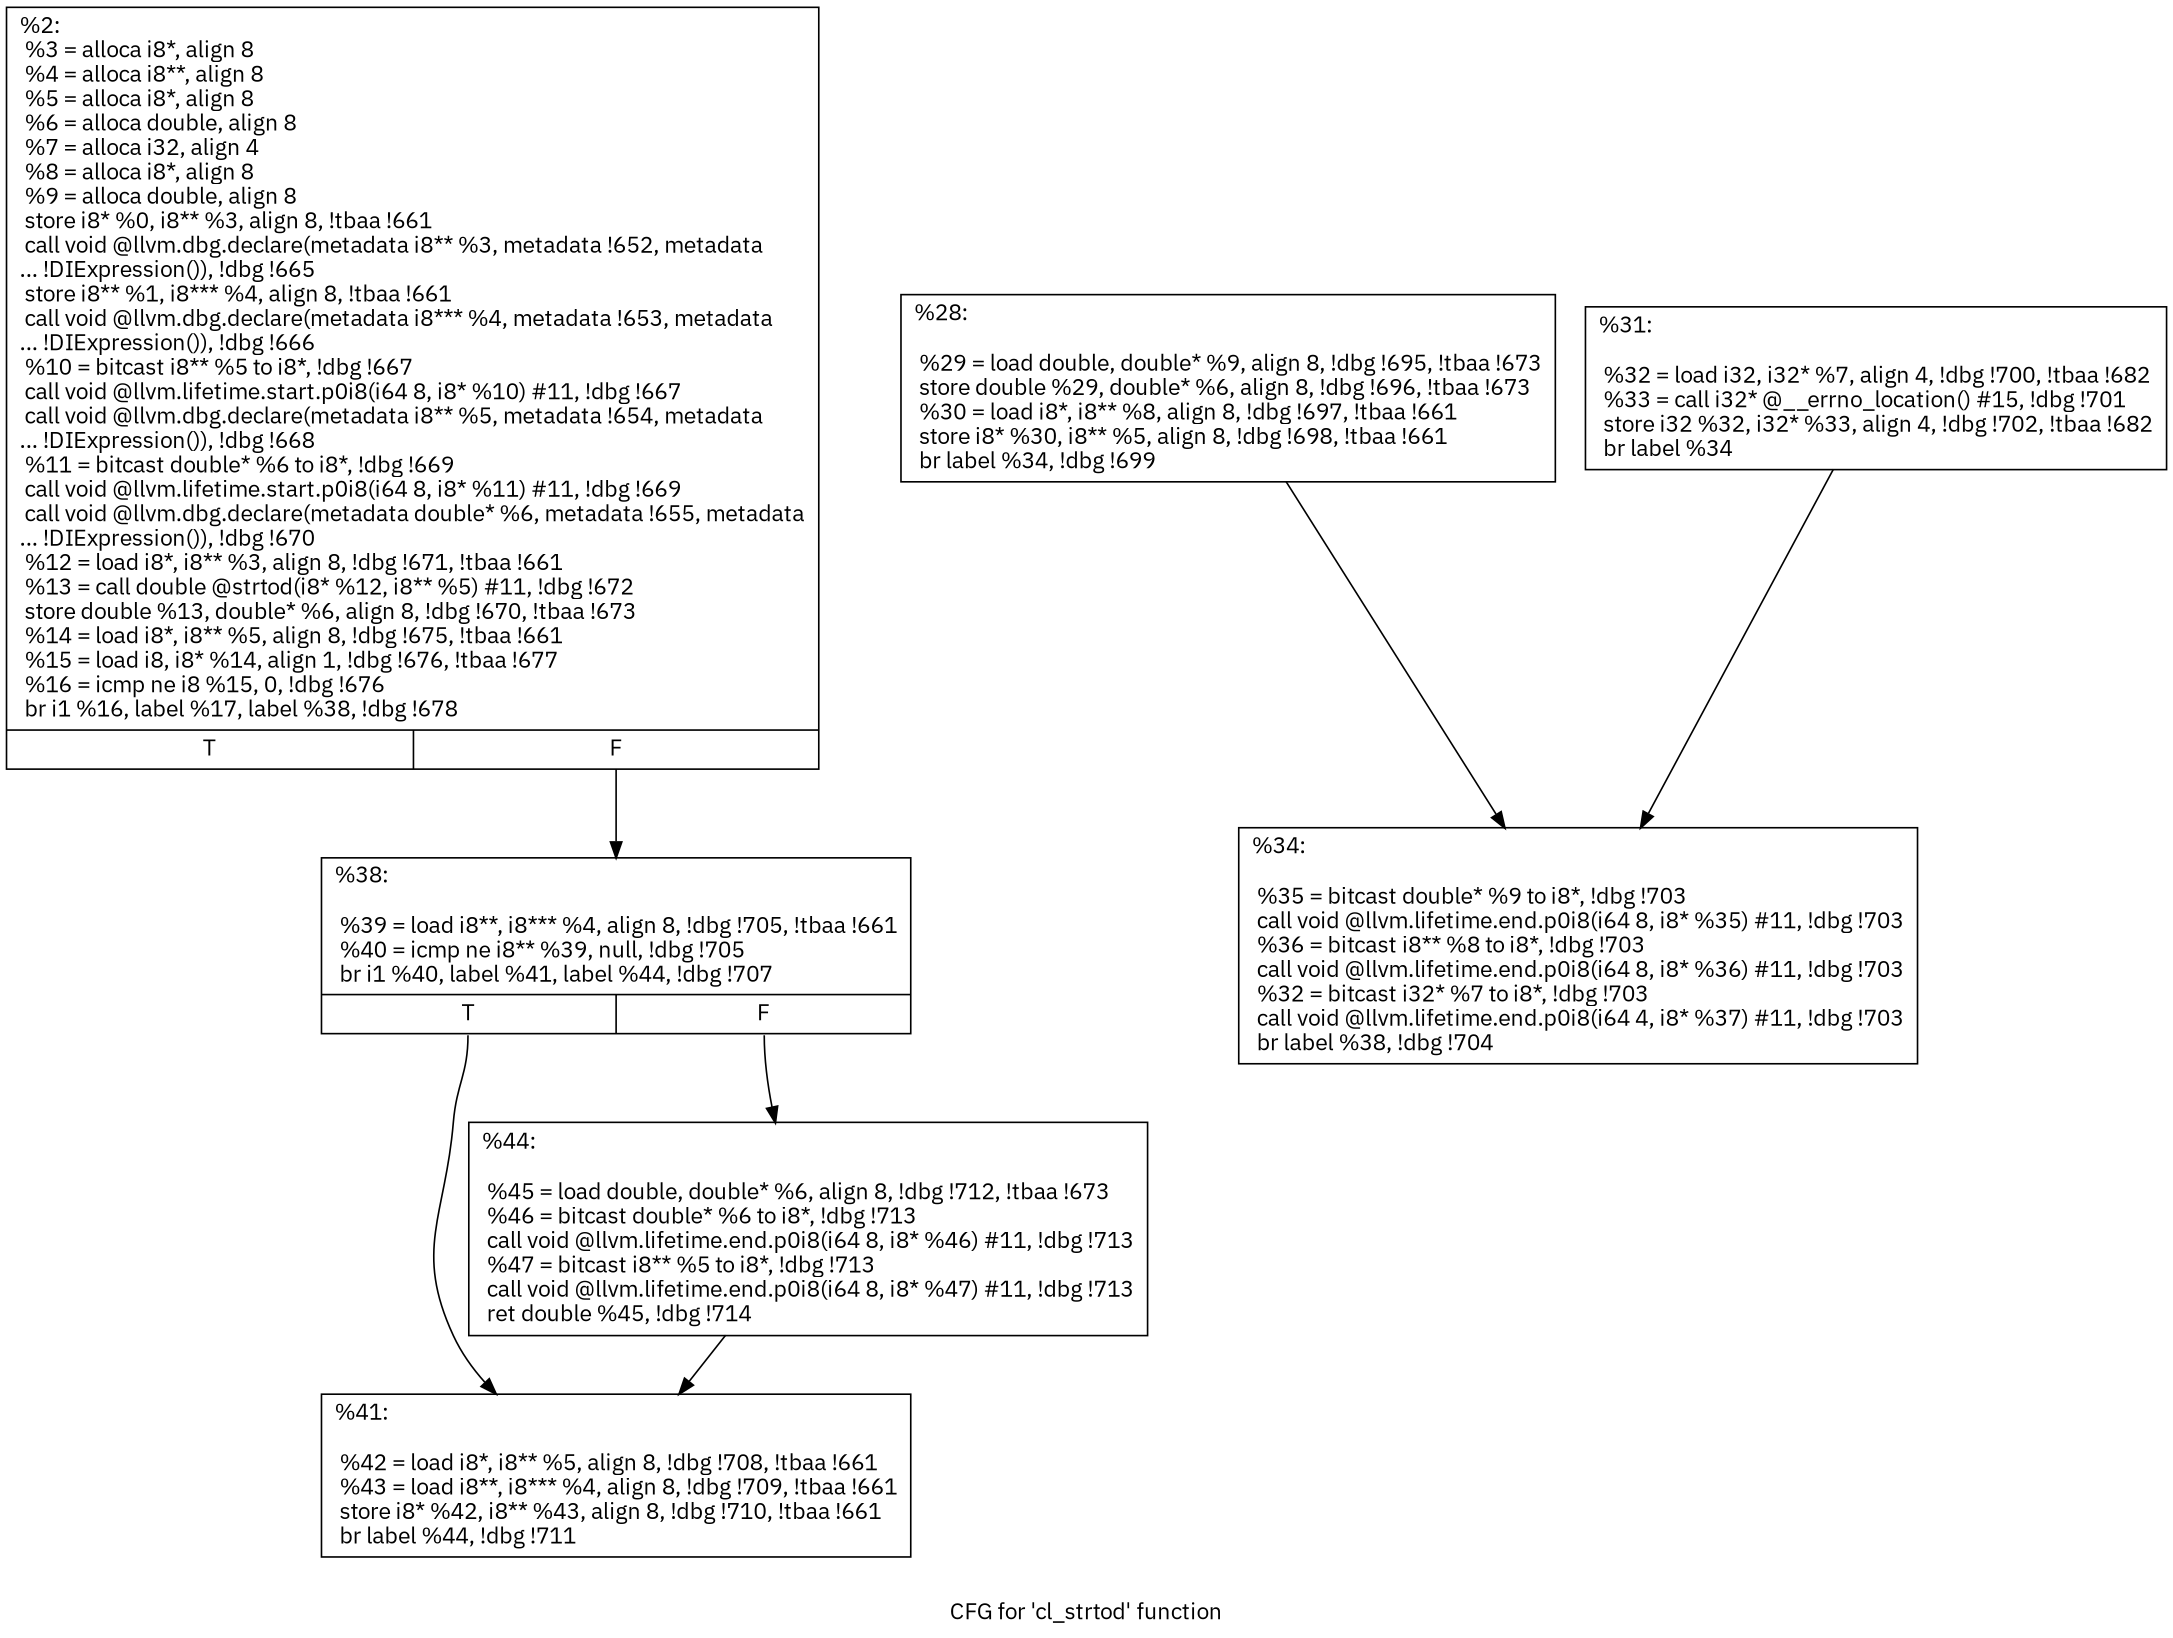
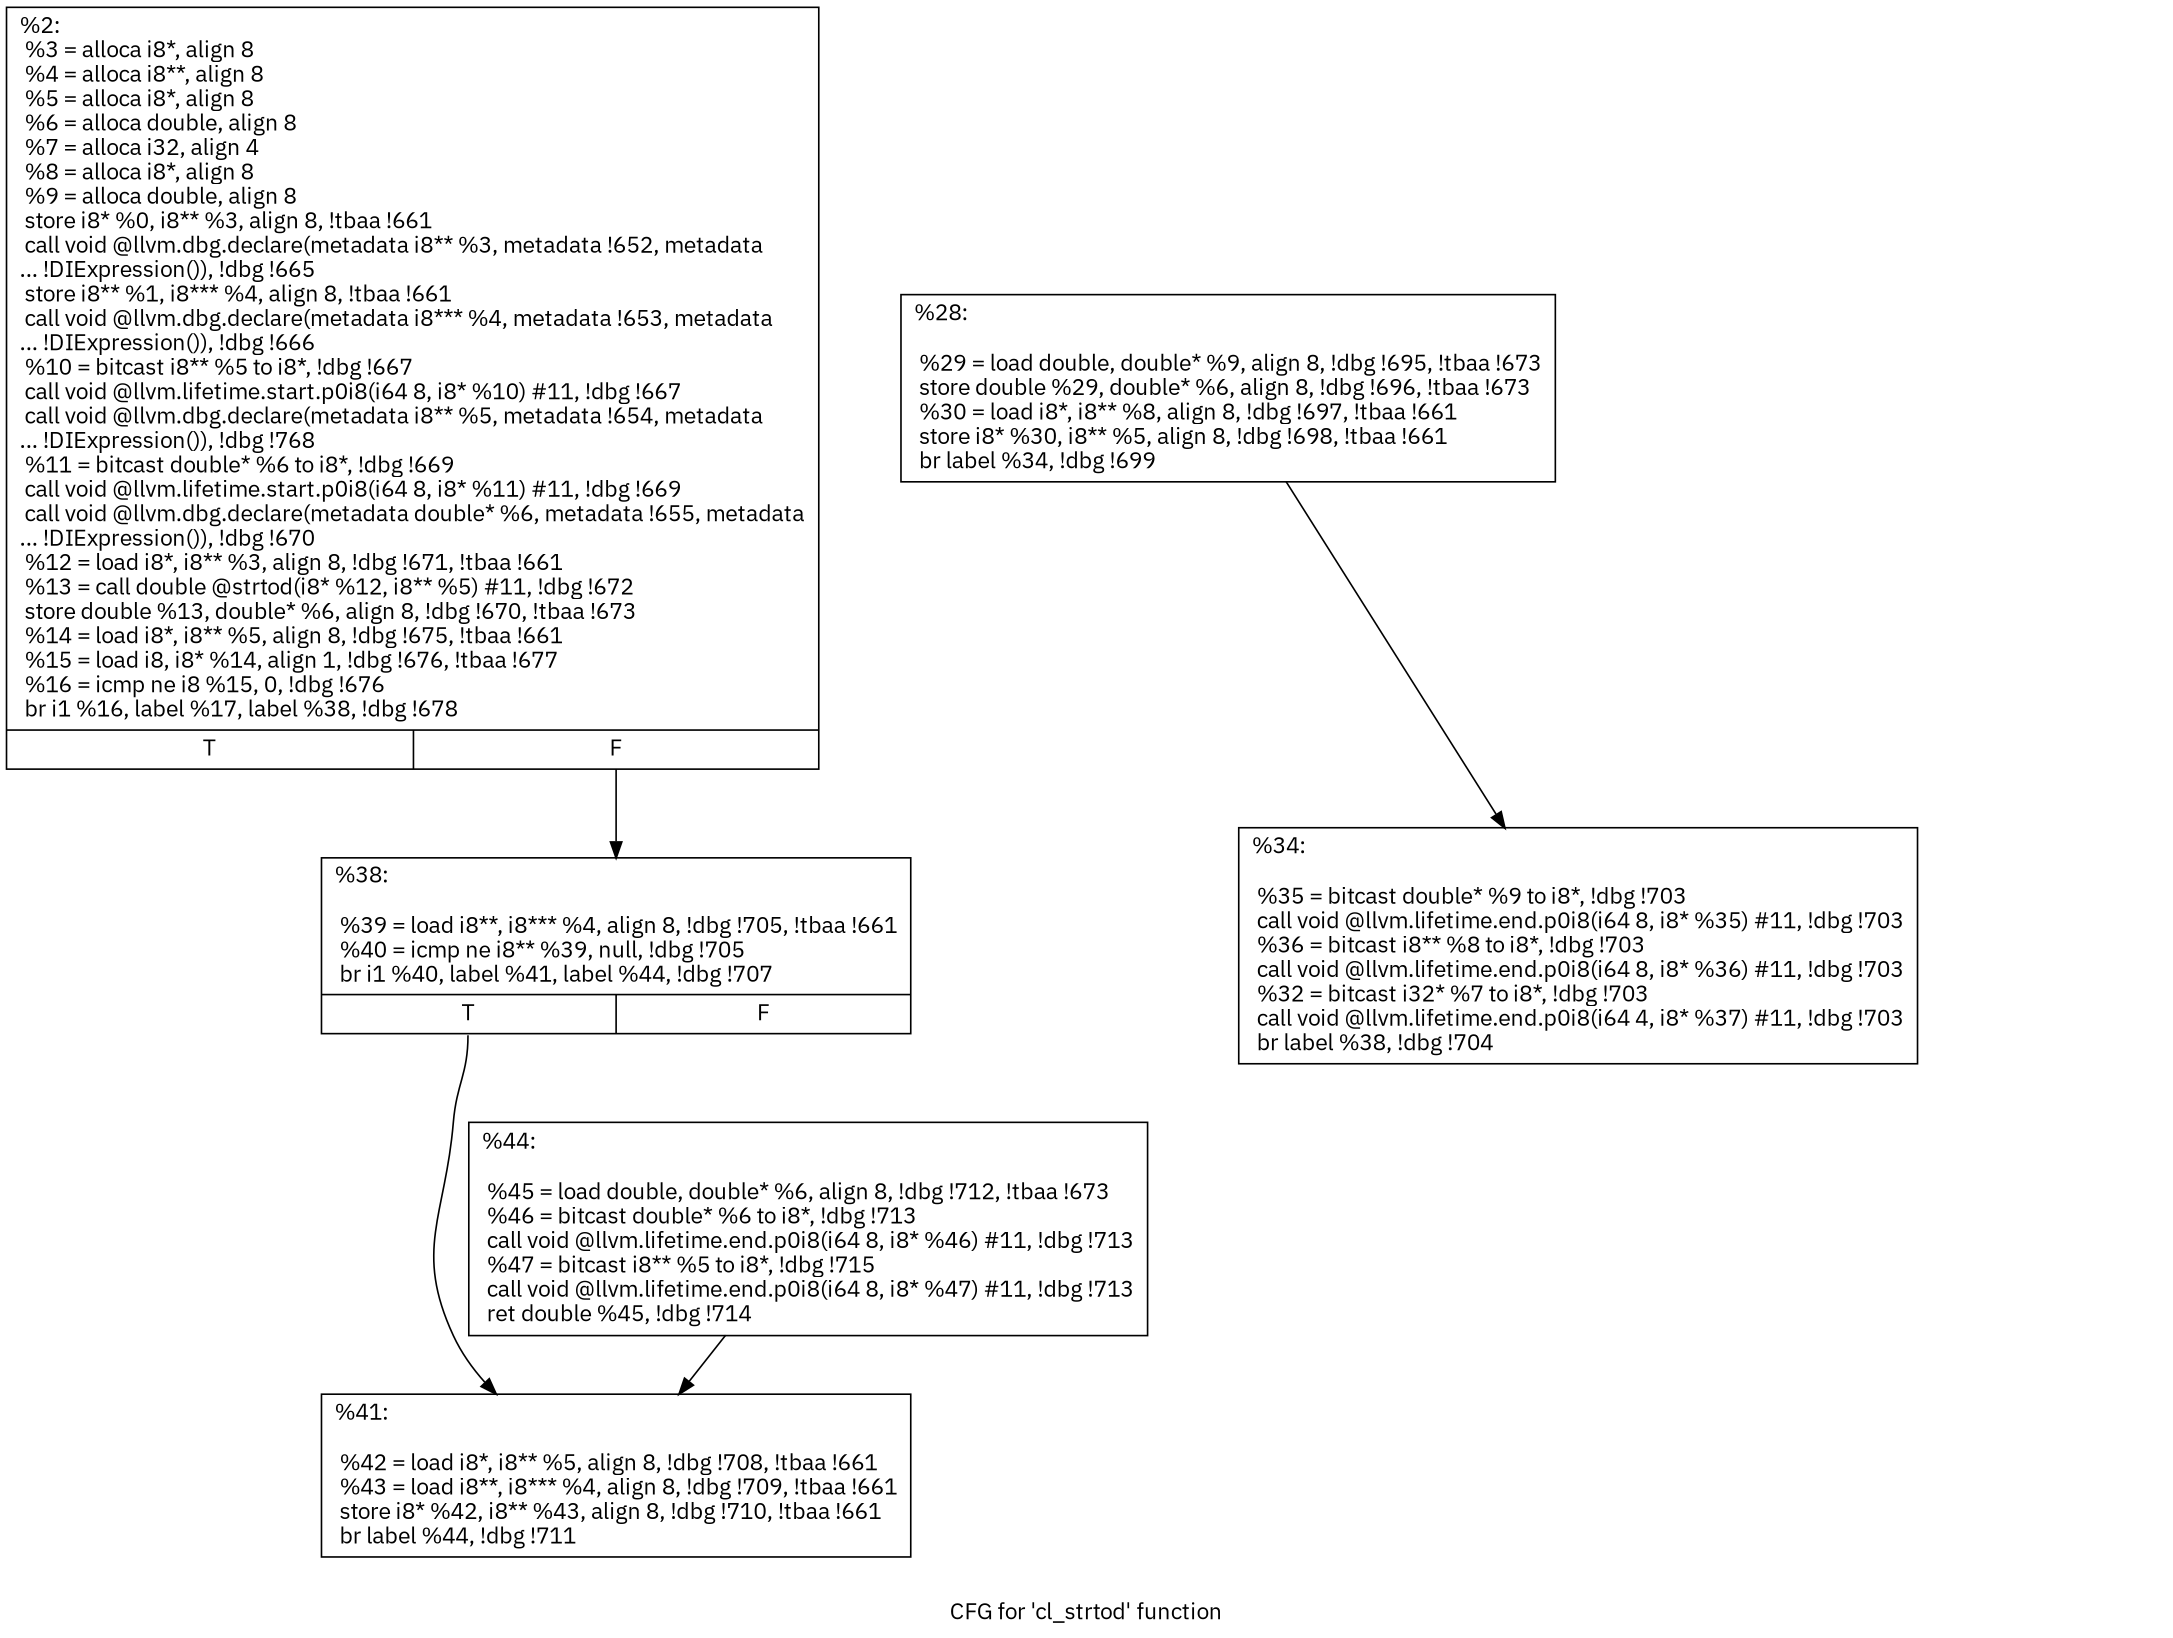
(1876, 388) -> none
(168, 441) -> (168, 441)
(766, 1071) -> none
(679, 1266) -> (679, 1266)
